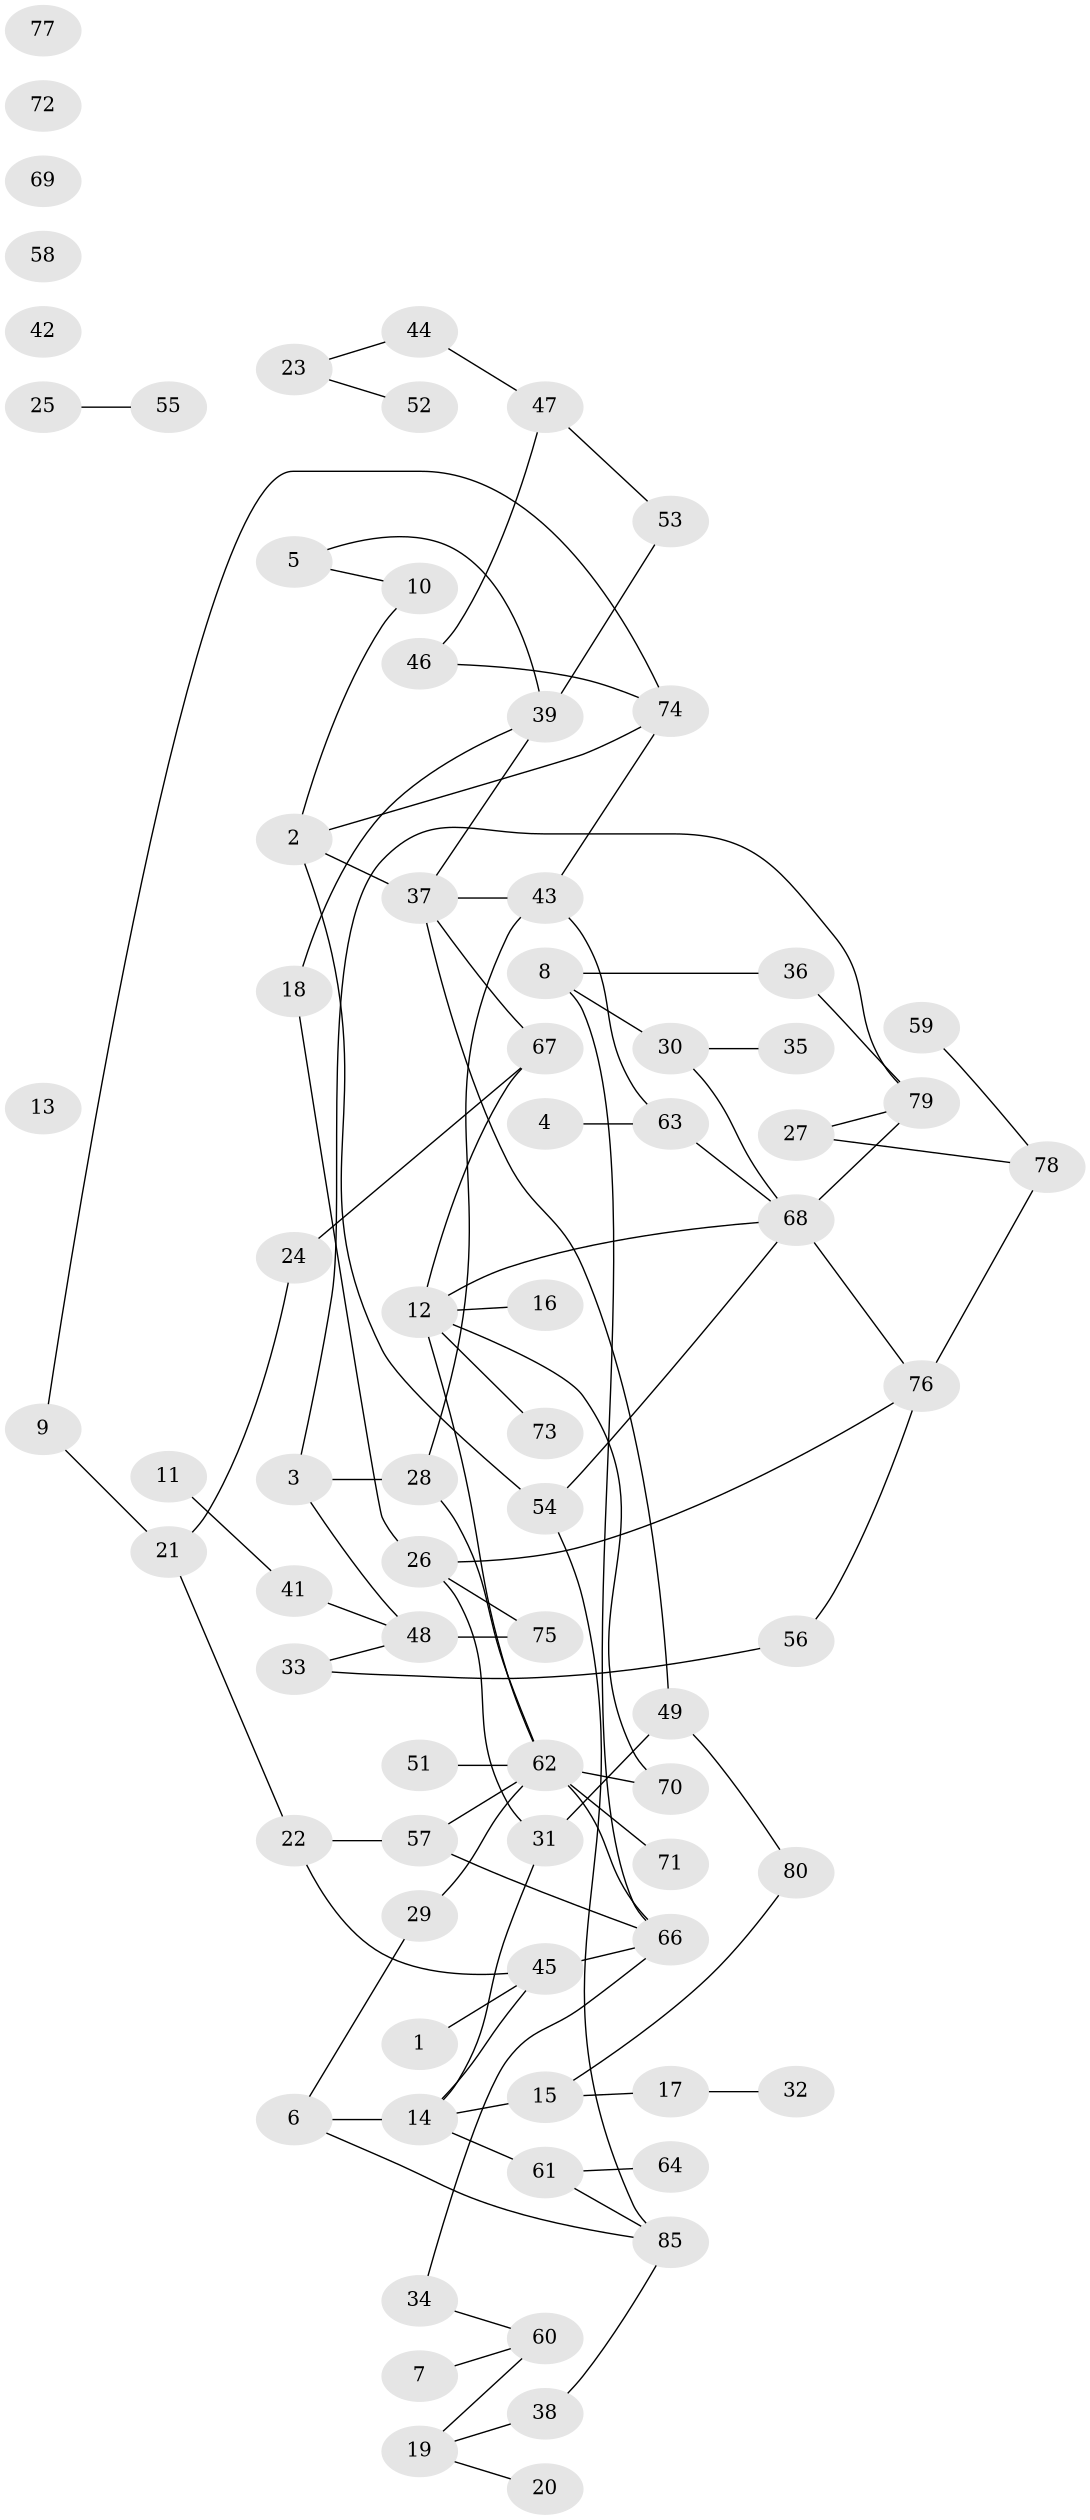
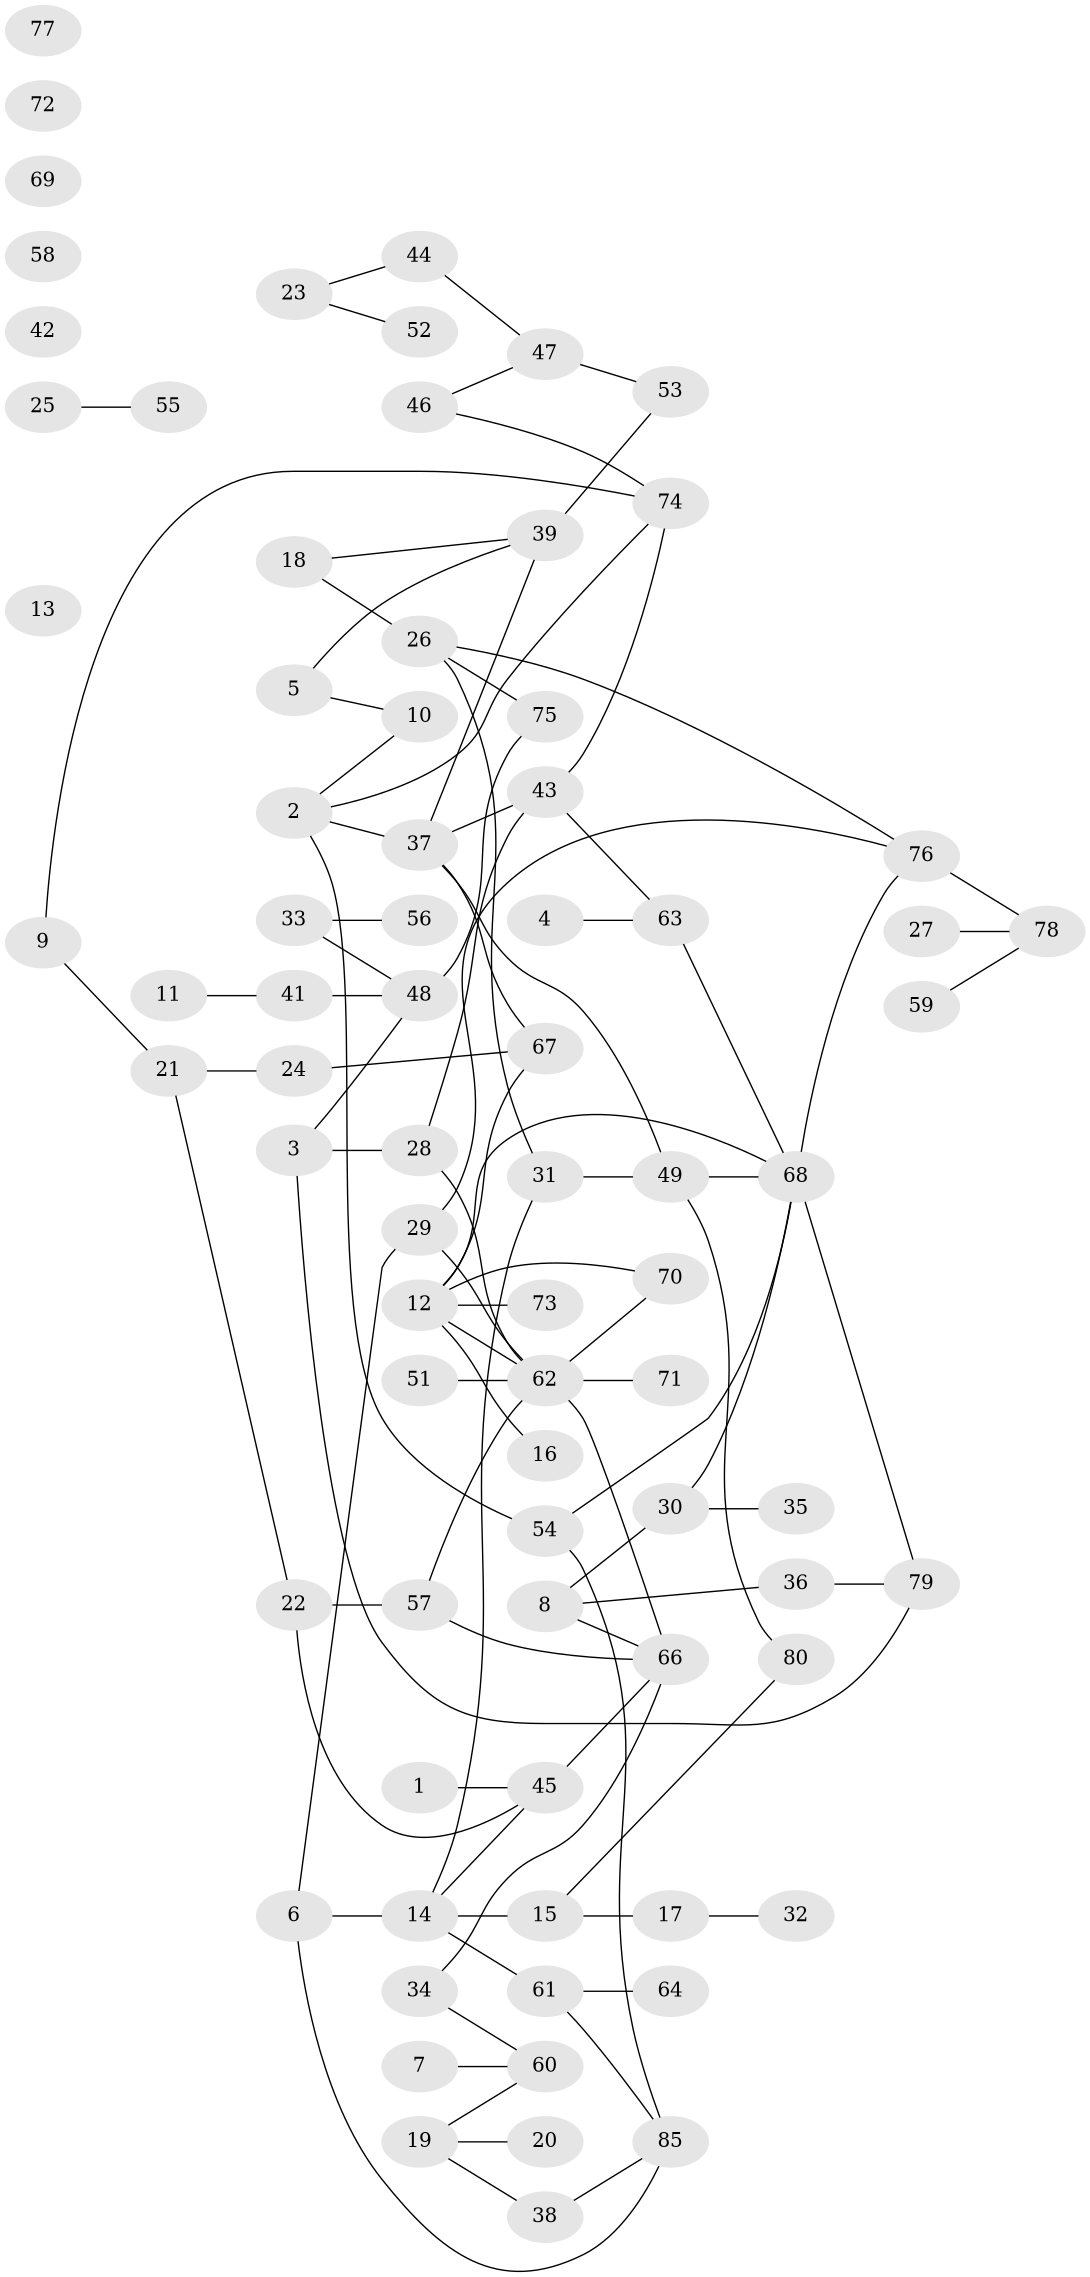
(859, 1119) -> none
none -> (734, 1177)
(871, 1518) -> (527, 869)
